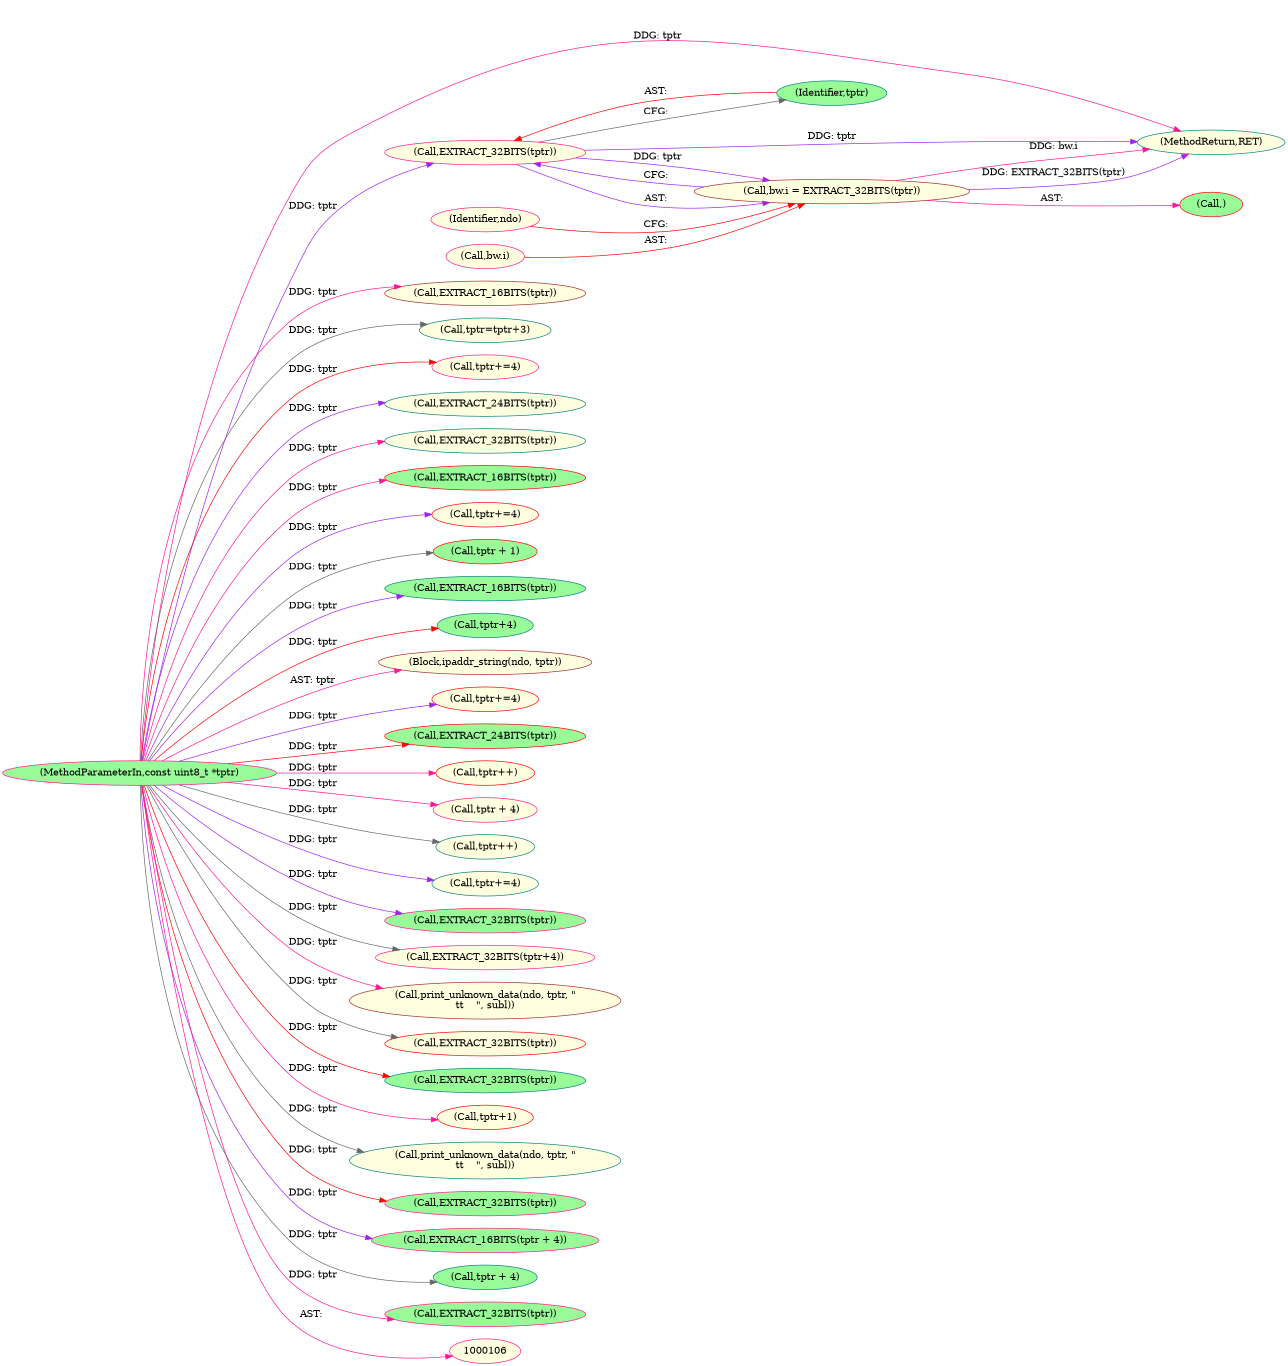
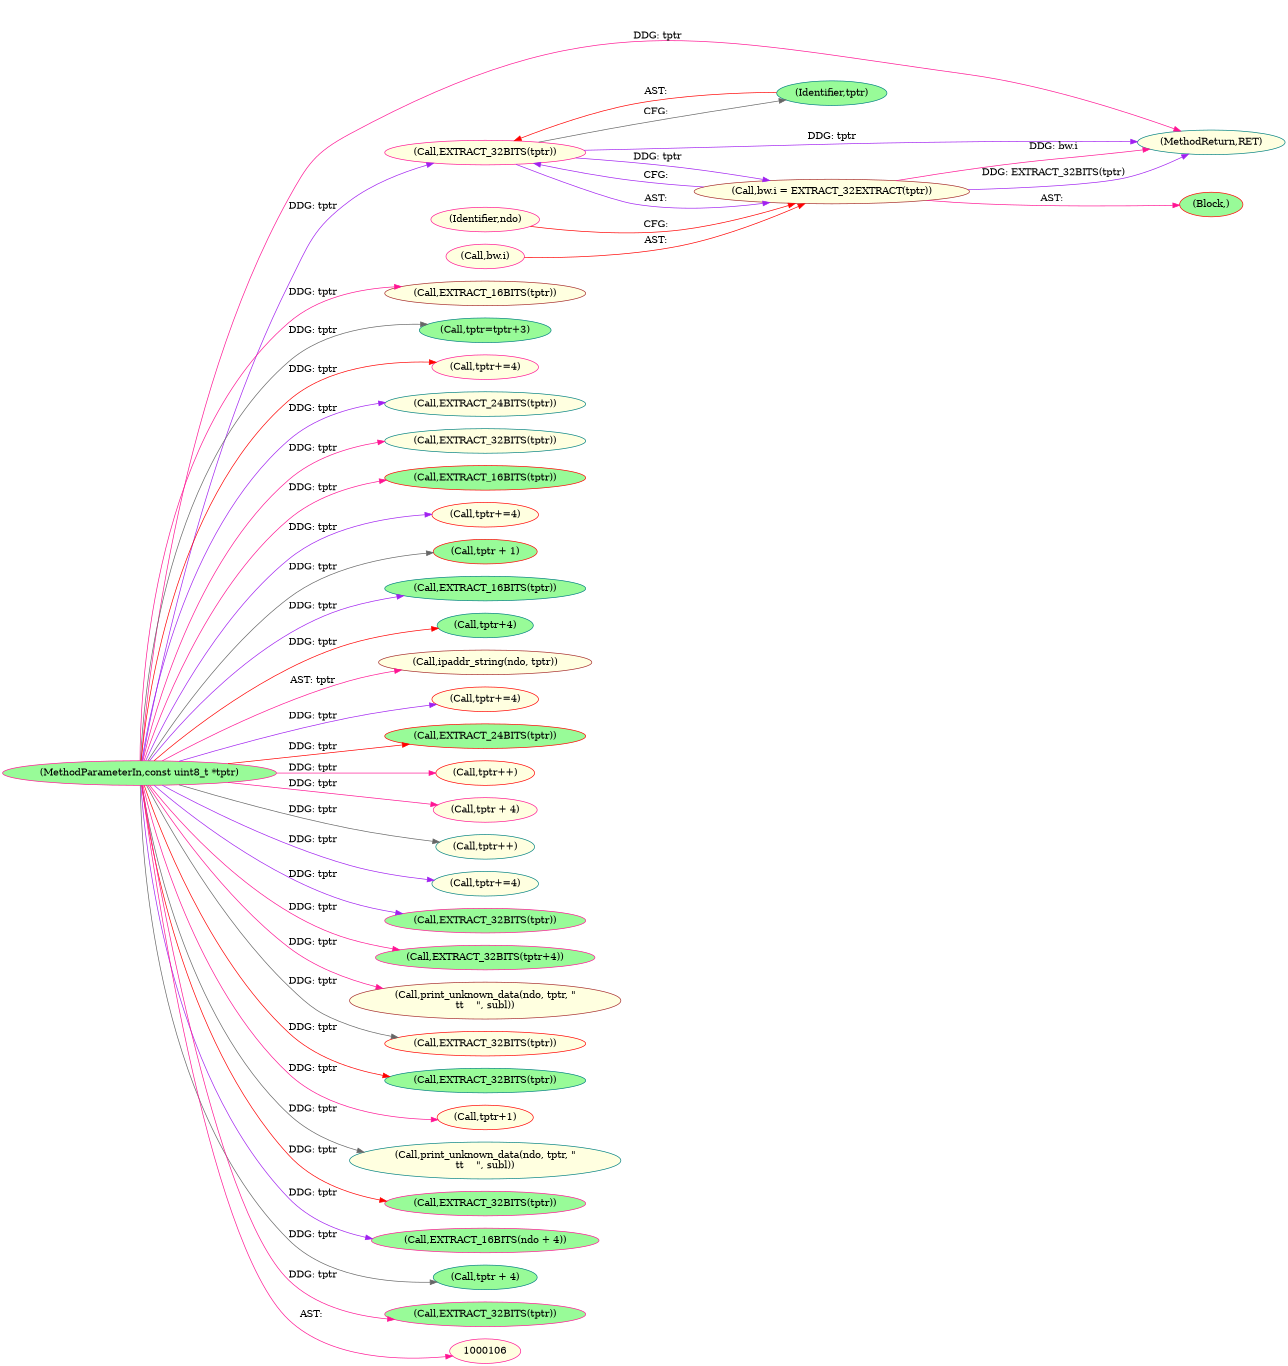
(832, 192) -> (832, 192)
(1211, 205) -> (1211, 205)
(485, 330) -> (485, 330)
(485, 662) -> (485, 662)
(256, 890) -> (256, 890)
(485, 958) -> (485, 958)
(485, 1240) -> (485, 1240)
